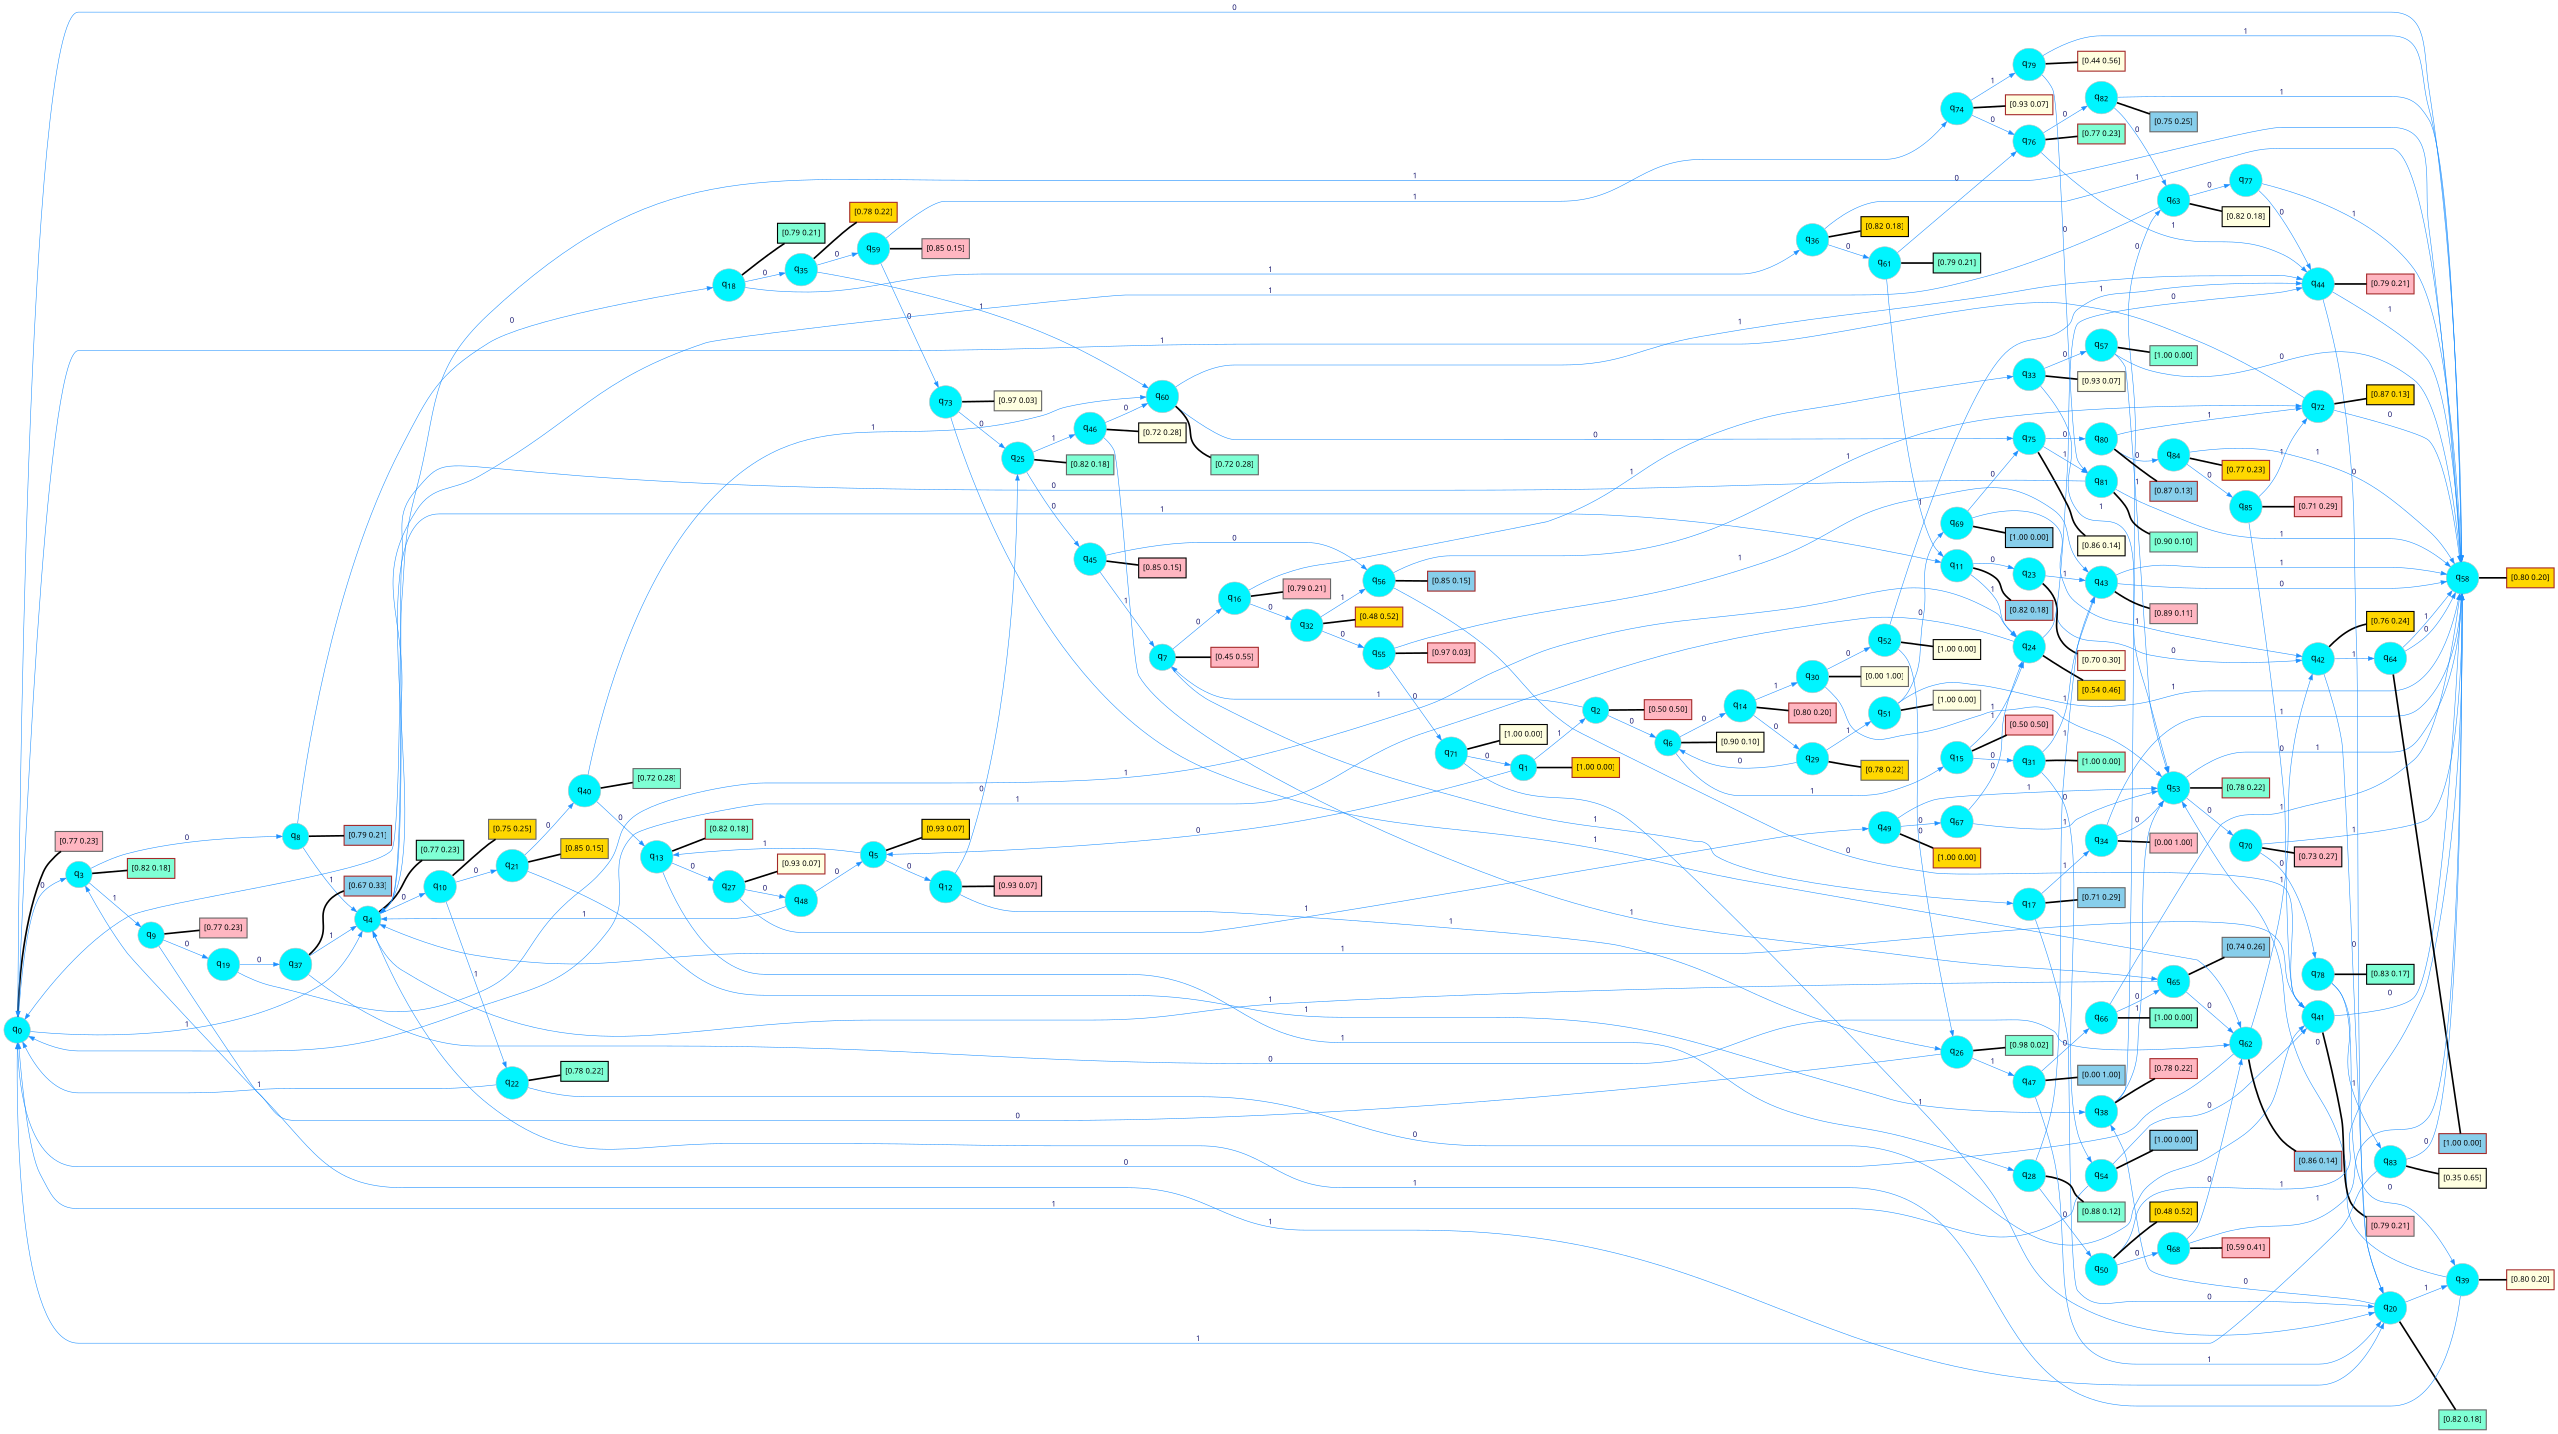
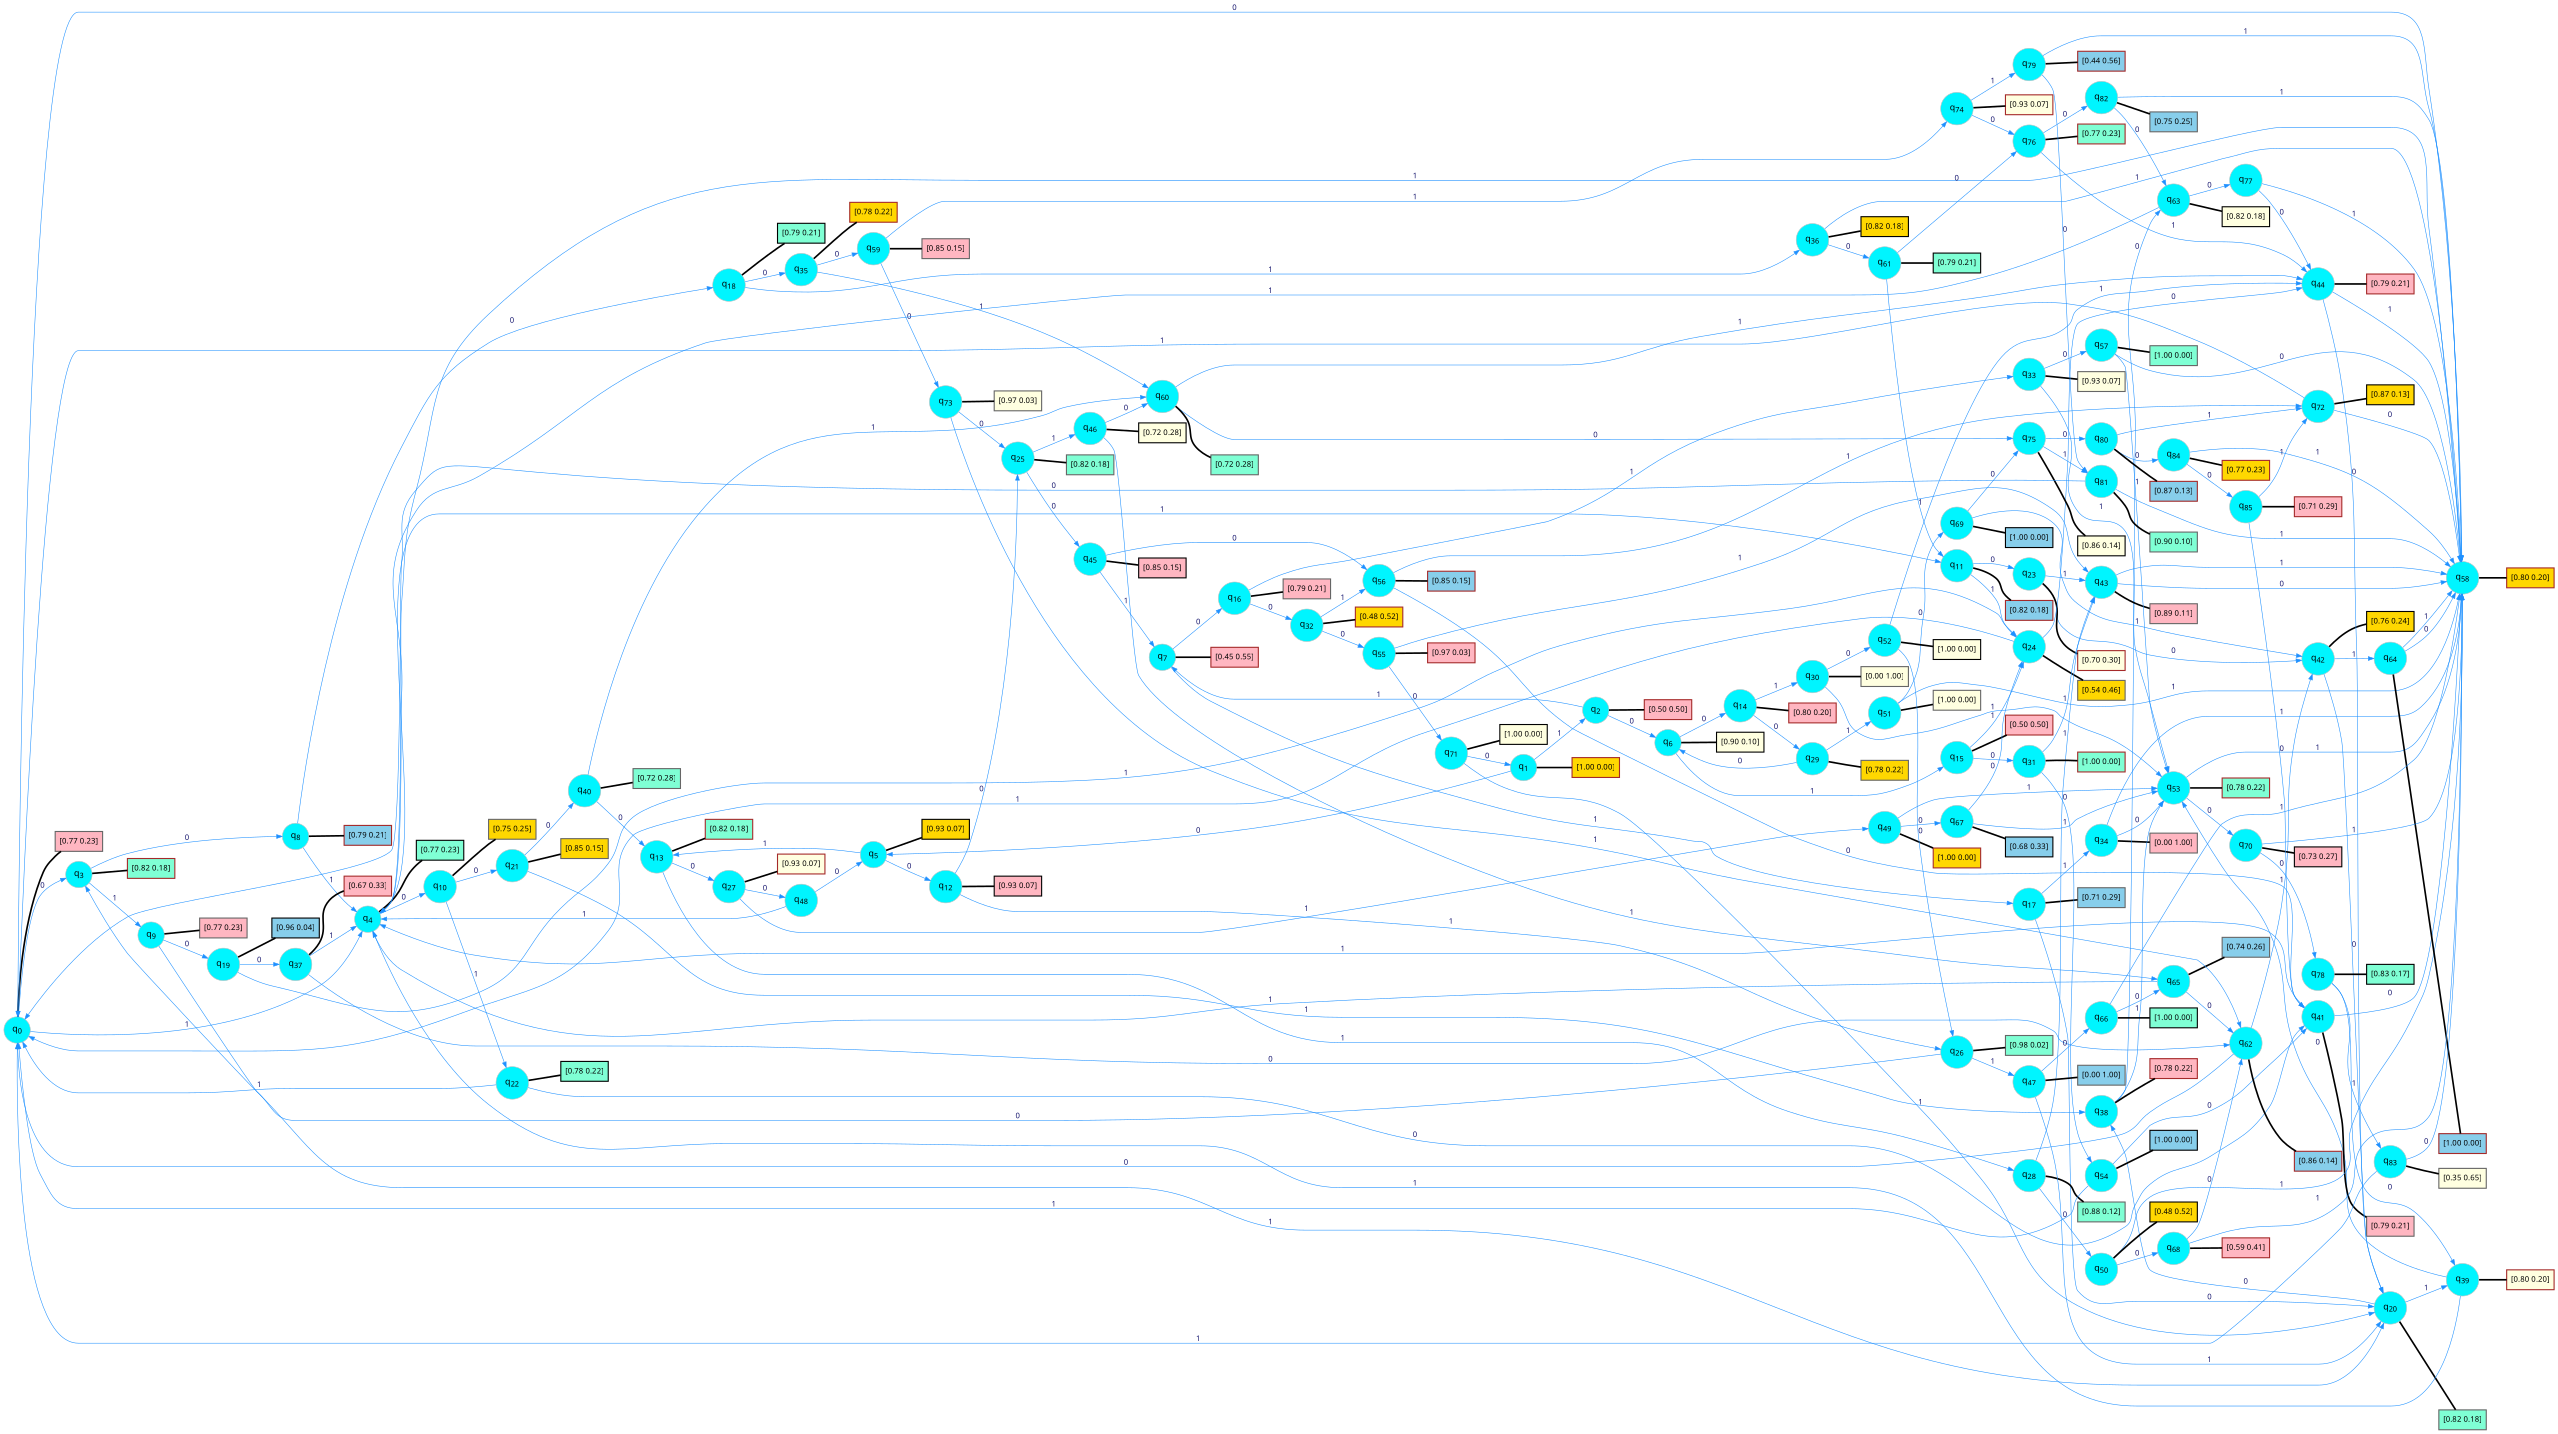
(2101, 61) -> (2101, 61)
none -> (2029, 847)
(368, 886) -> (368, 886)
none -> (296, 928)
(2463, 1178) -> (2463, 1178)
